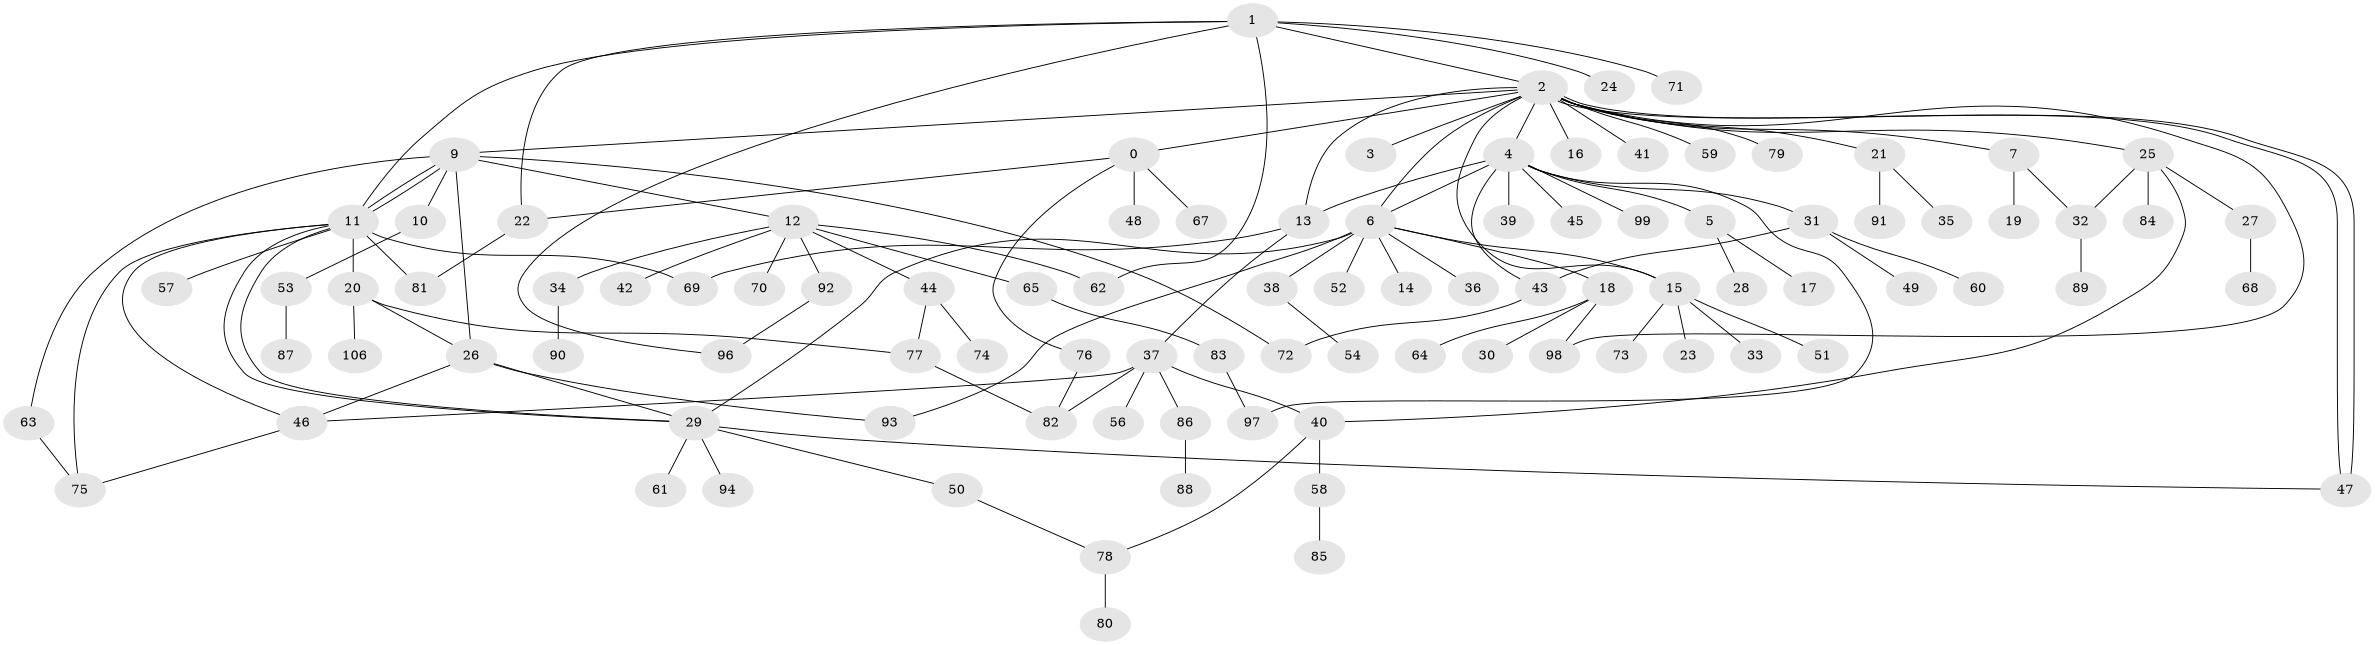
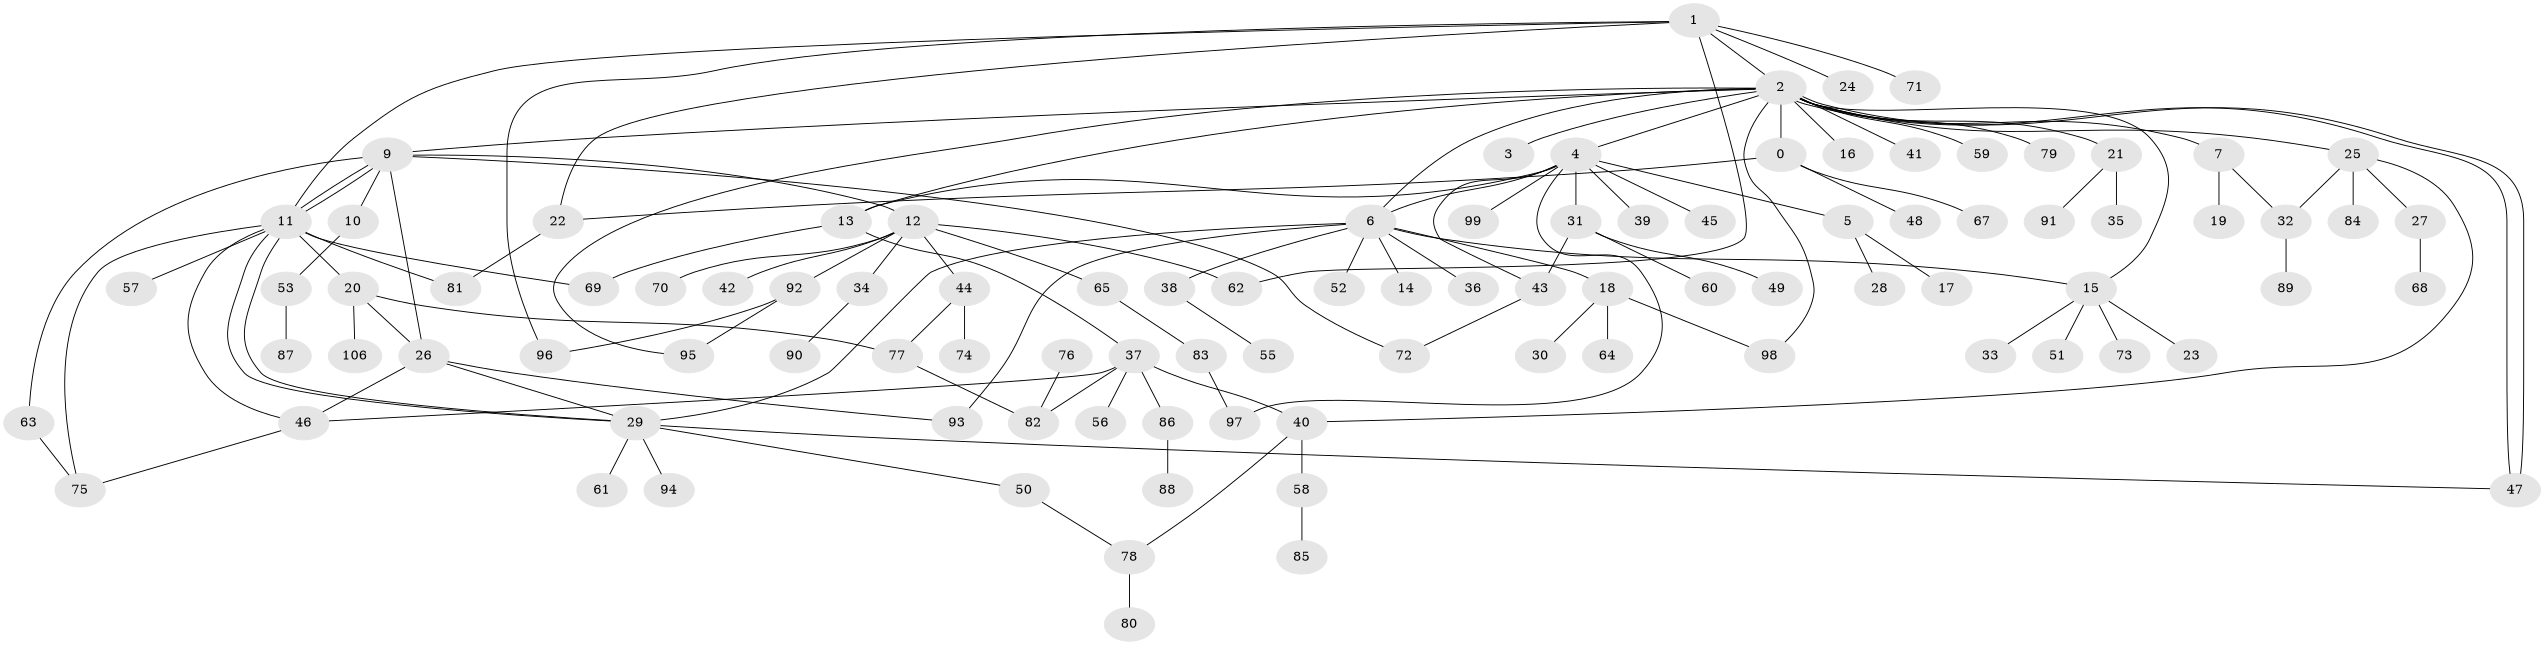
(1003, 264) -> none
none -> (689, 356)
(1353, 356) -> (1268, 356)
